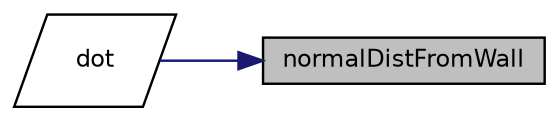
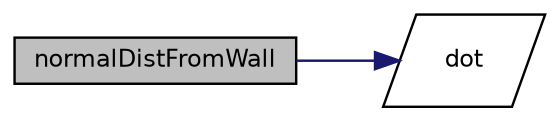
(199, 61) -> (336, 61)
